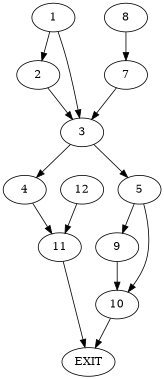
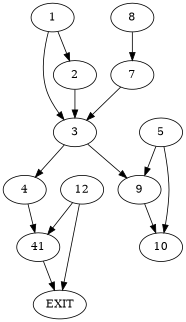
(108, 158) -> (104, 158)
(60, 247) -> (38, 247)
(105, 330) -> (72, 243)
